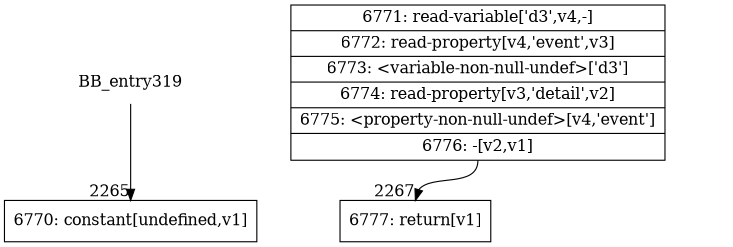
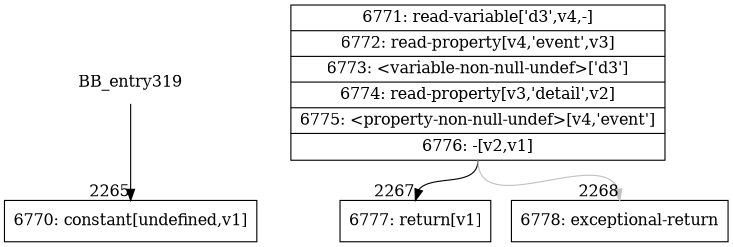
none -> (620, 221)
